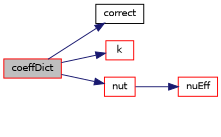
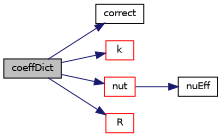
(33, 69) -> (33, 69)
(198, 87) -> (198, 87)
none -> (120, 123)
